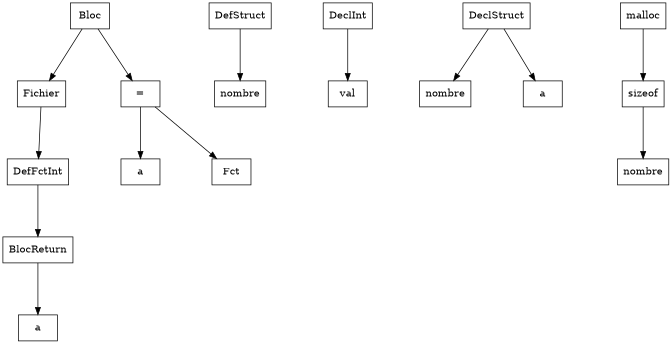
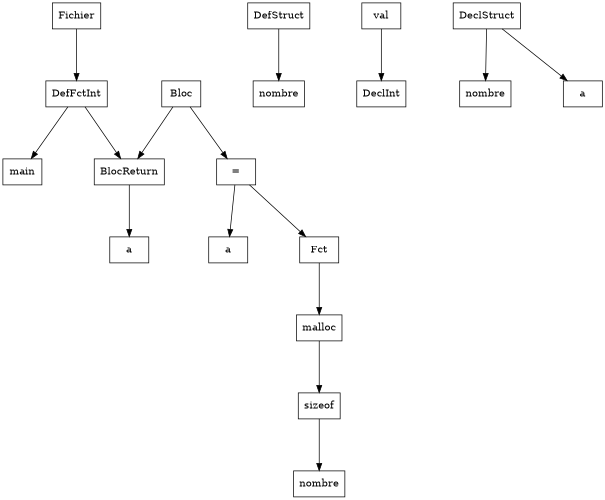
(348, 51) -> (381, 51)
(68, 52) -> (157, 130)
none -> (22, 172)
none -> (319, 285)
